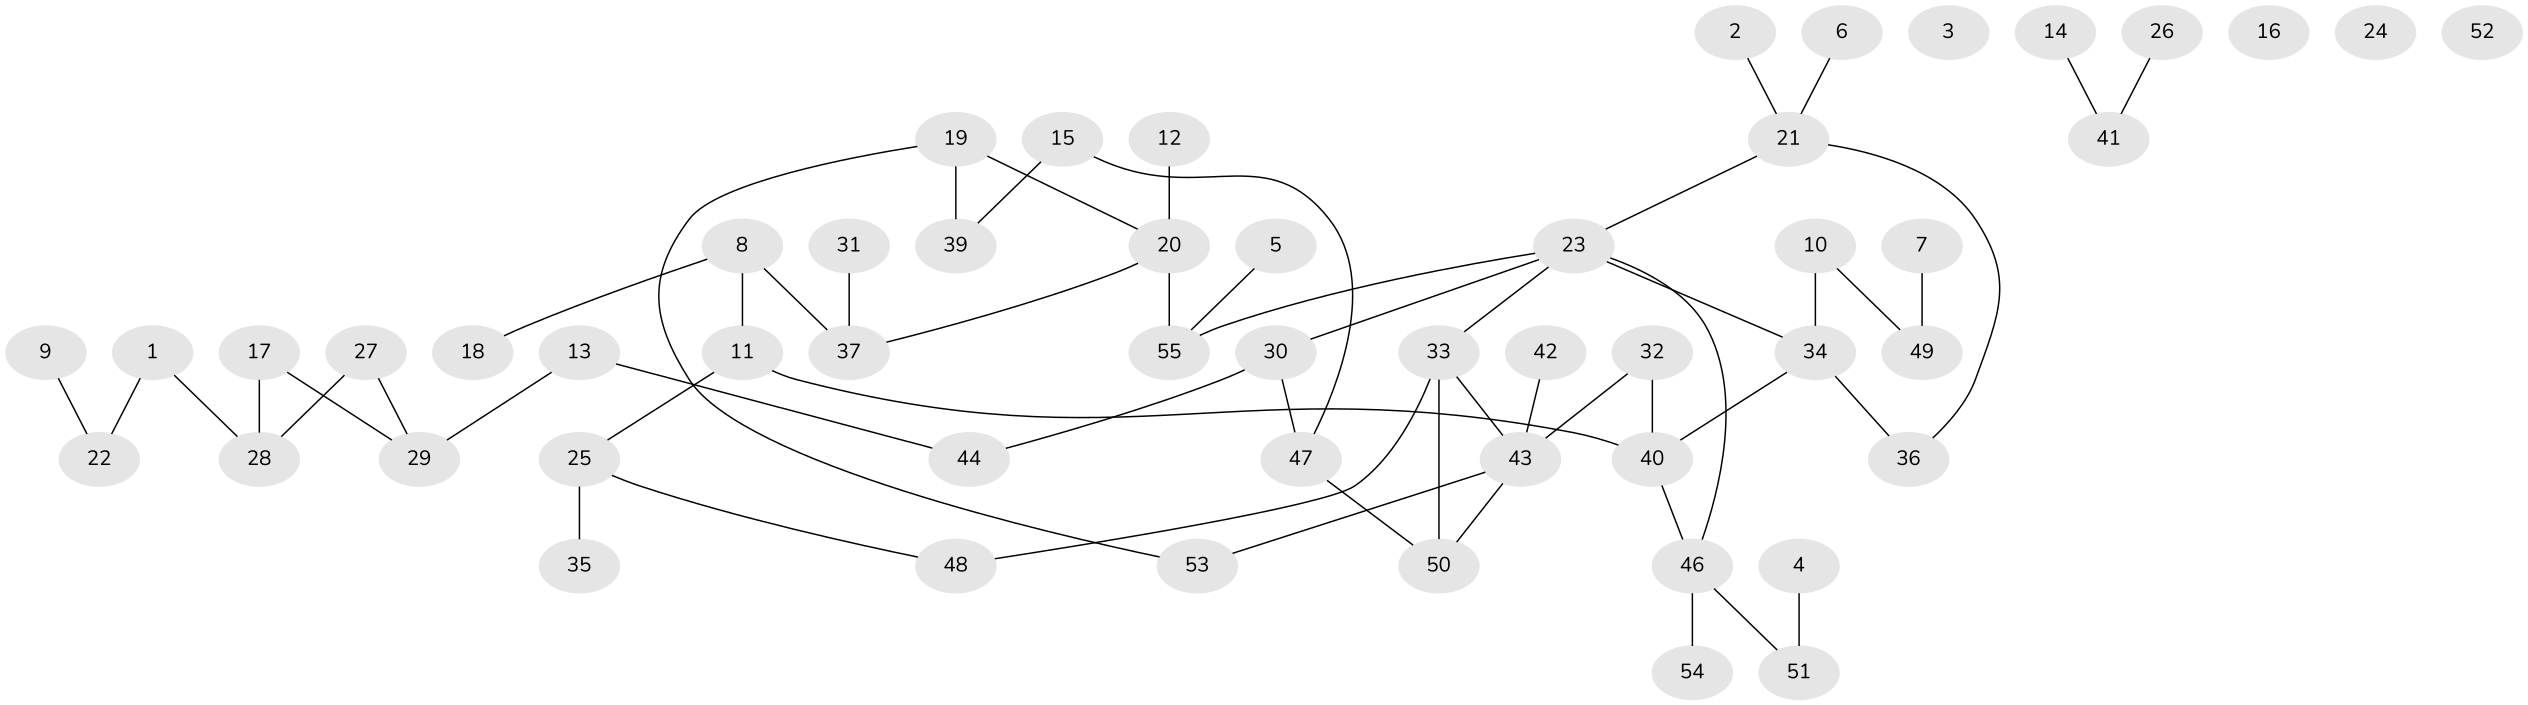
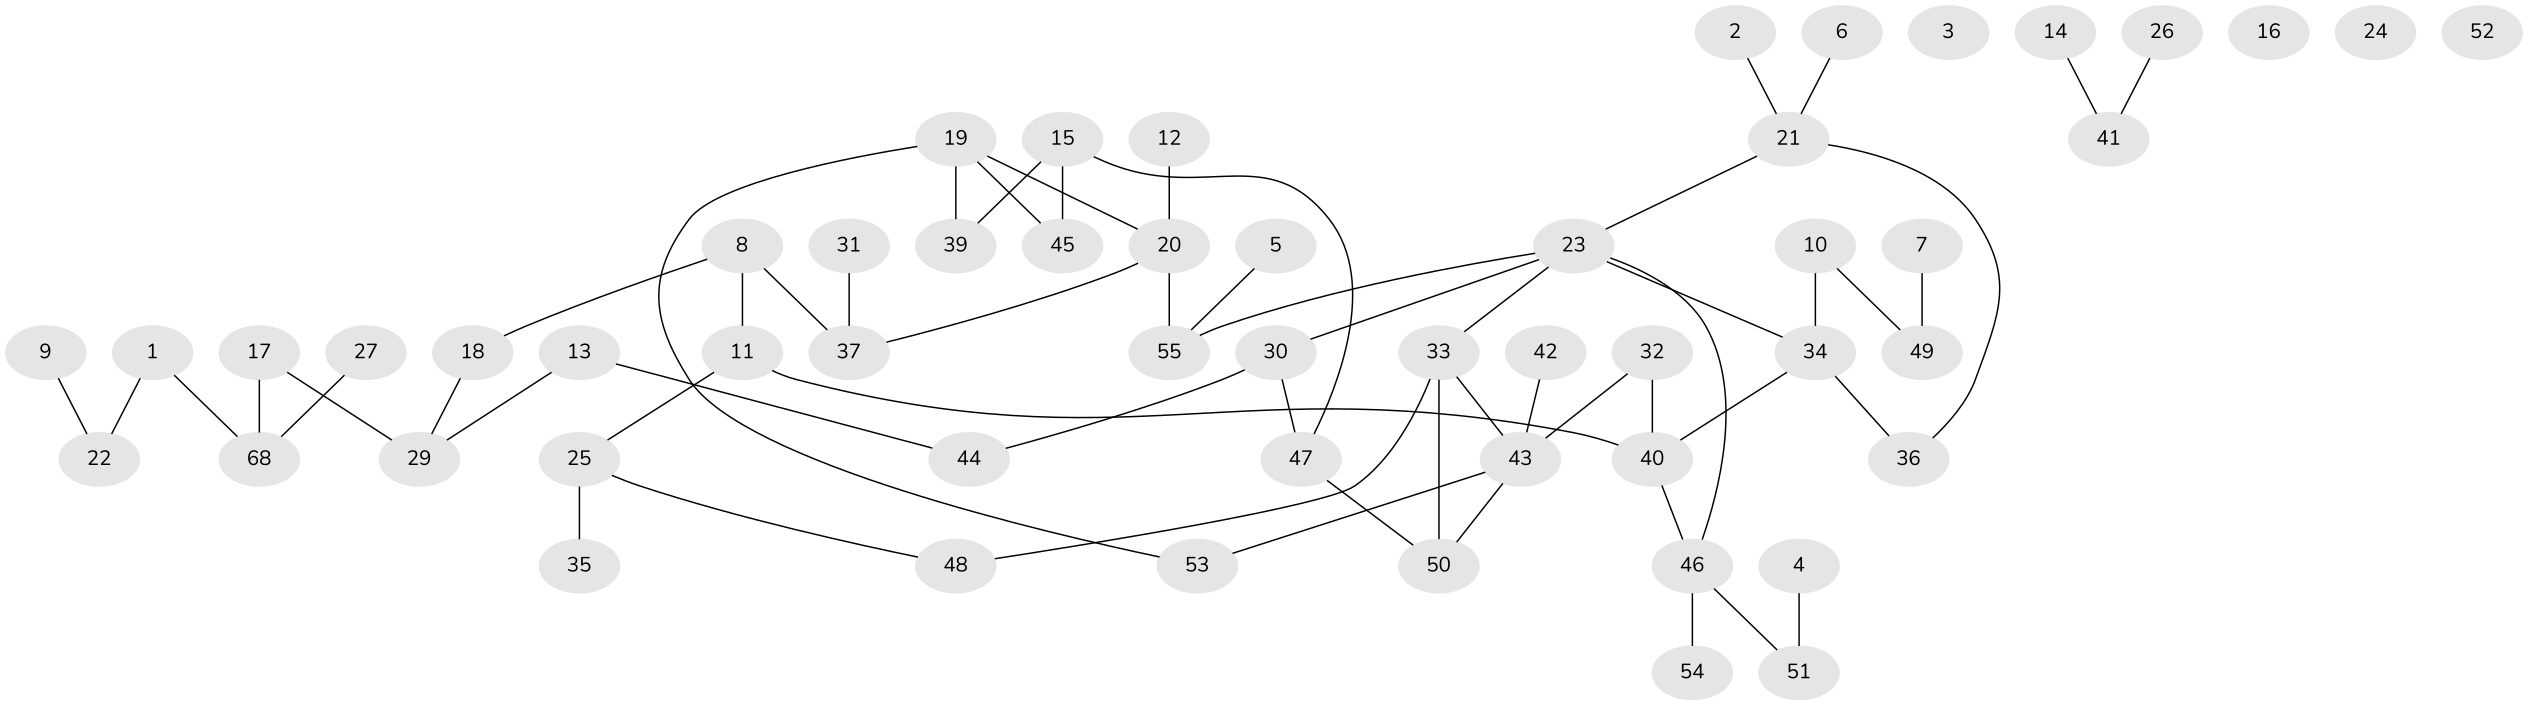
none -> (1063, 246)
(393, 406) -> (446, 406)
(259, 459) -> (259, 459)
